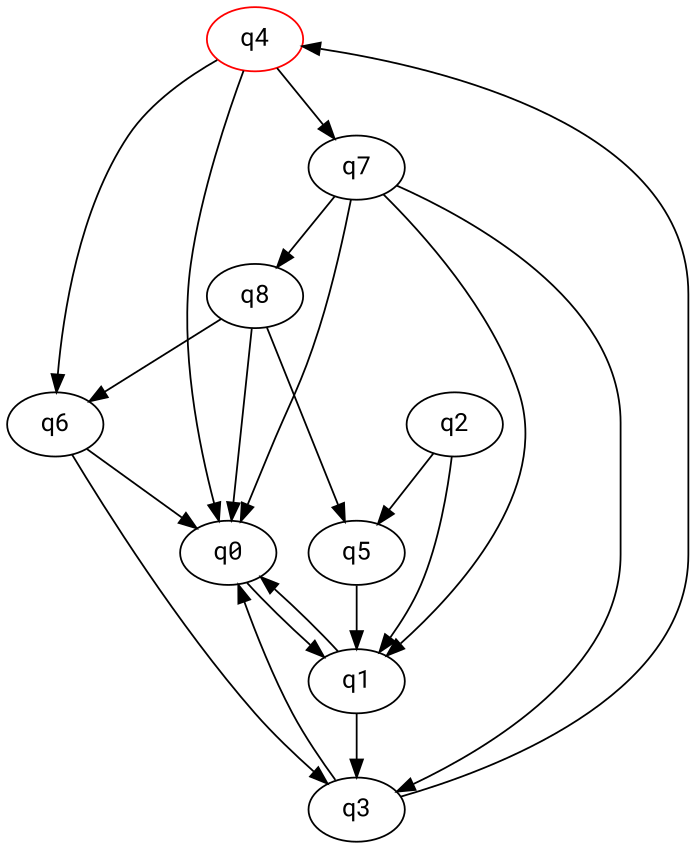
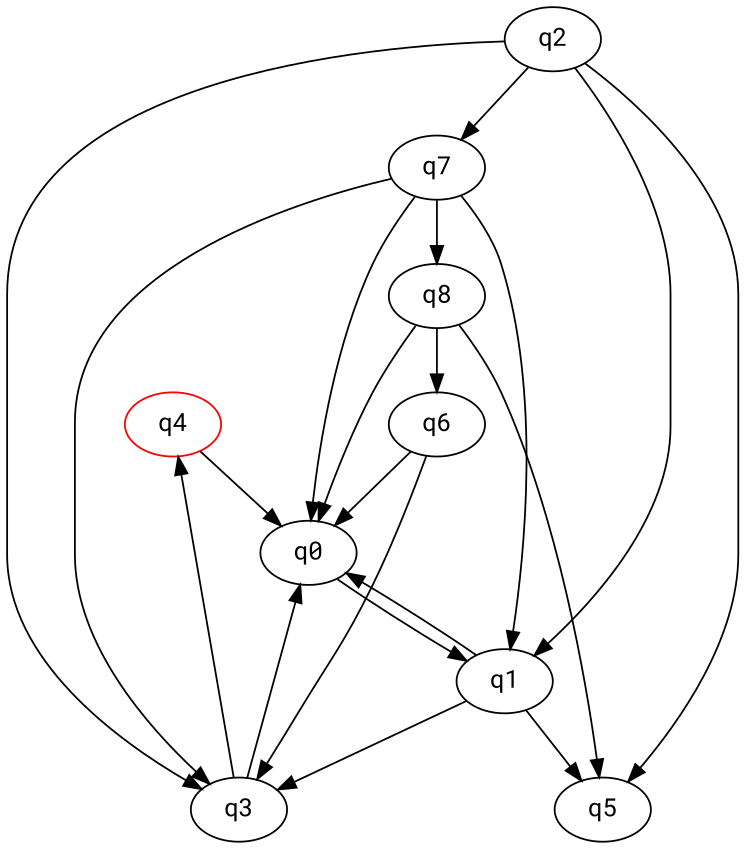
(300, 96) -> (501, 97)
(98, 195) -> none
none -> (12, 270)
(357, 608) -> (548, 738)
